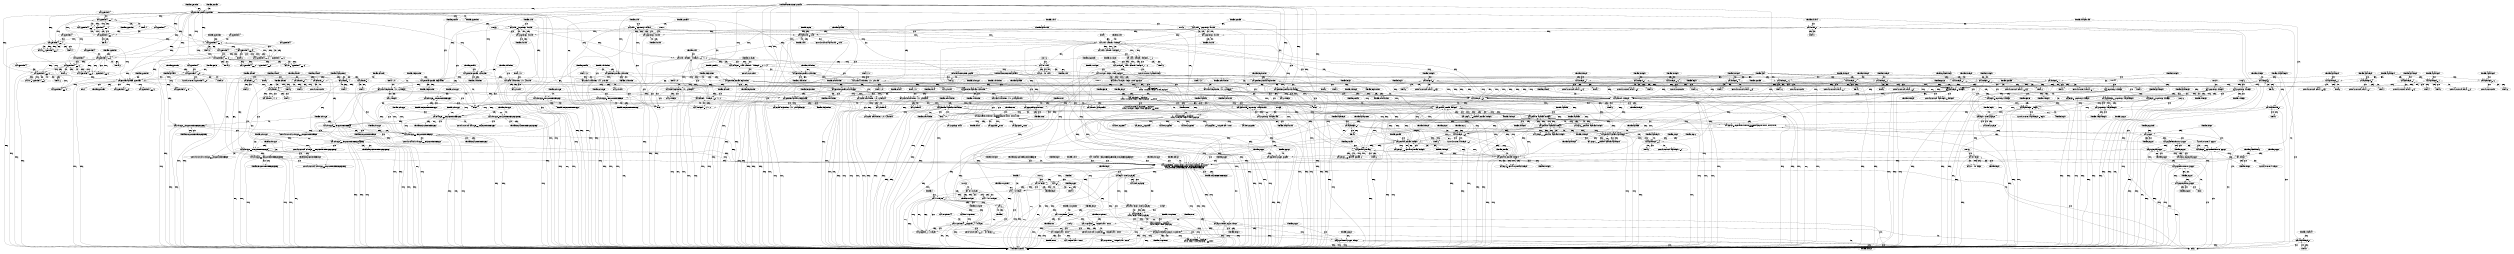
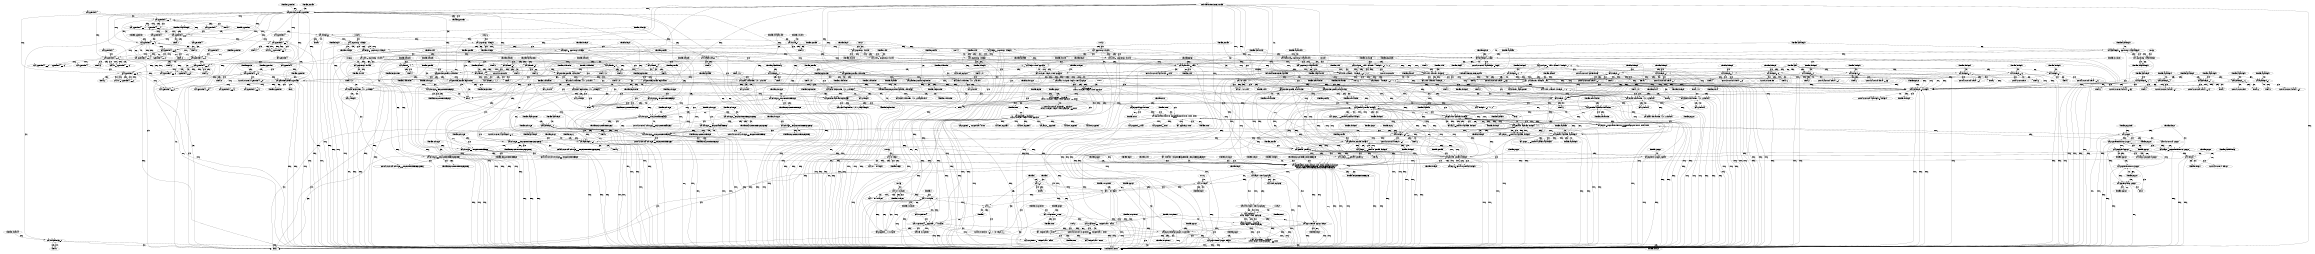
(1044, 58) -> none
none -> (1238, 61)
(974, 89) -> (896, 89)
(1791, 96) -> (1725, 87)
(1661, 146) -> (544, 139)
(968, 219) -> (925, 228)
(1587, 248) -> (1202, 98)
